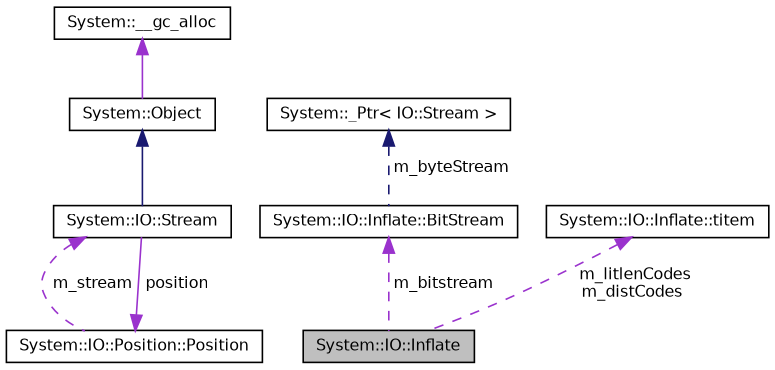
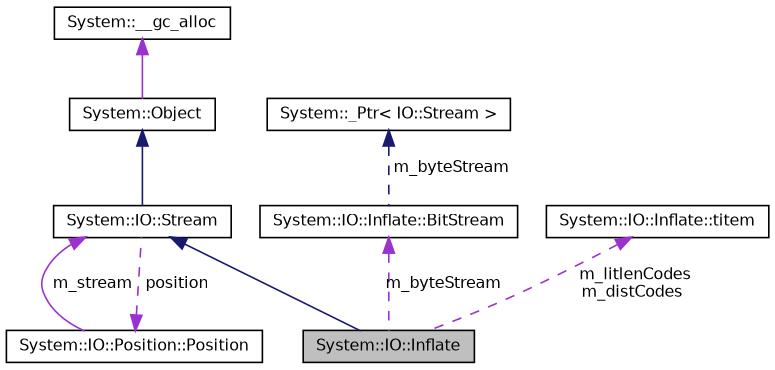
(139, 276) -> (139, 276)
(442, 284) -> (442, 284)
none -> (273, 288)
(43, 291) -> (43, 291)
